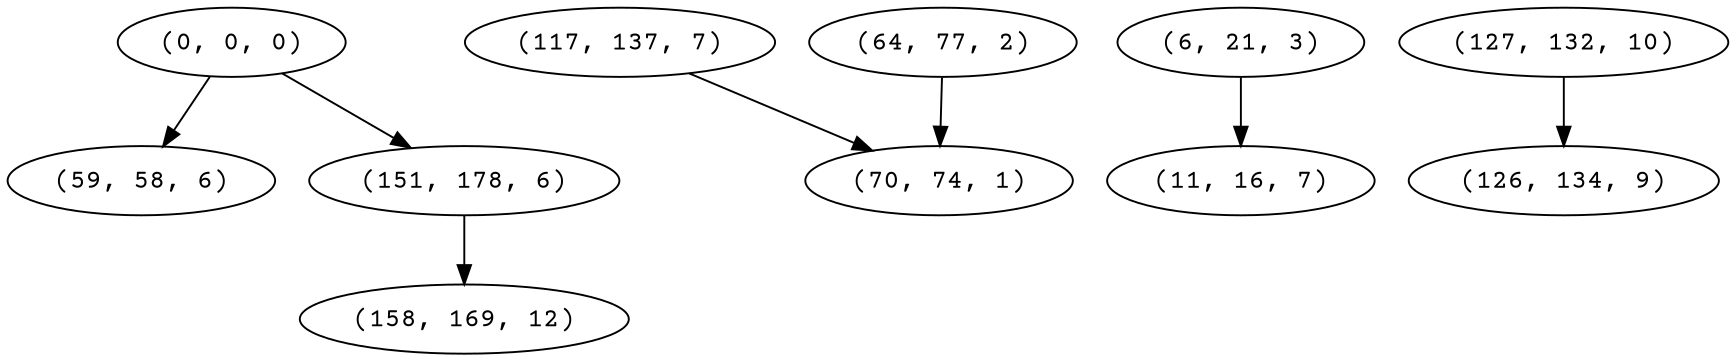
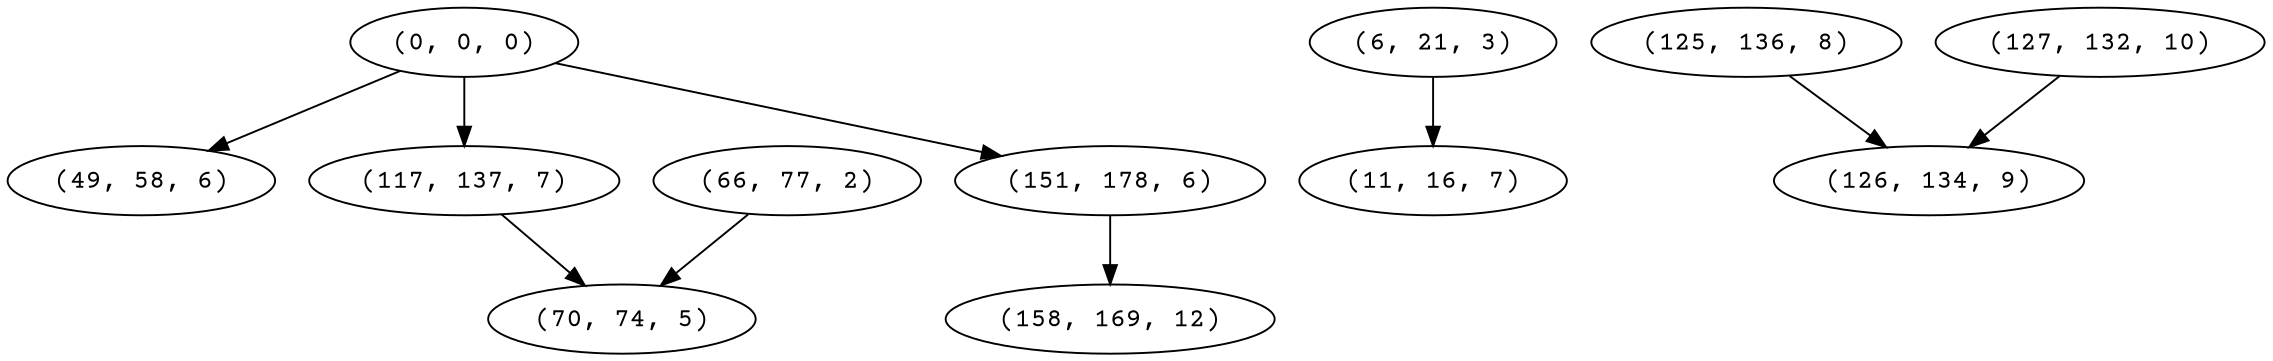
(943, 42) -> (787, 181)
none -> (1746, 42)
none -> (464, 102)
(141, 181) -> (141, 181)
(939, 181) -> (622, 319)
